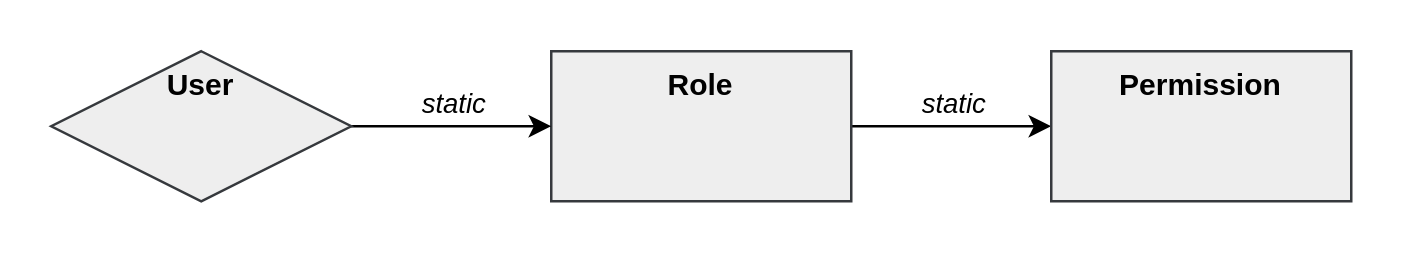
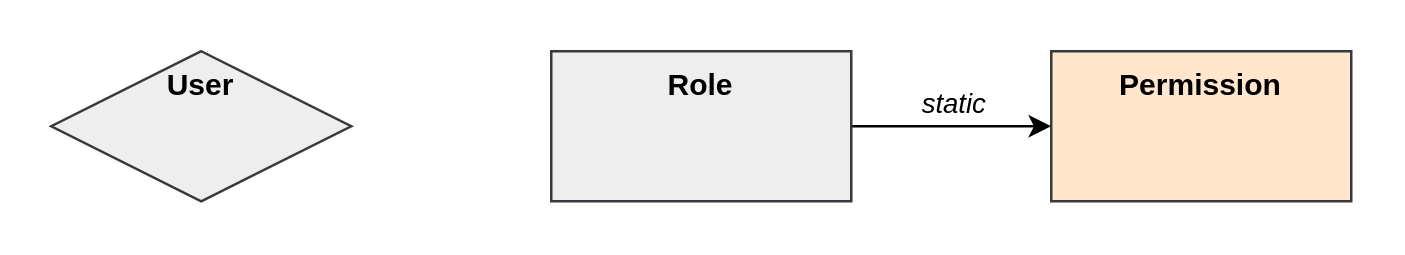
(443, 126) -> none
(1201, 126) -> (1201, 126)
